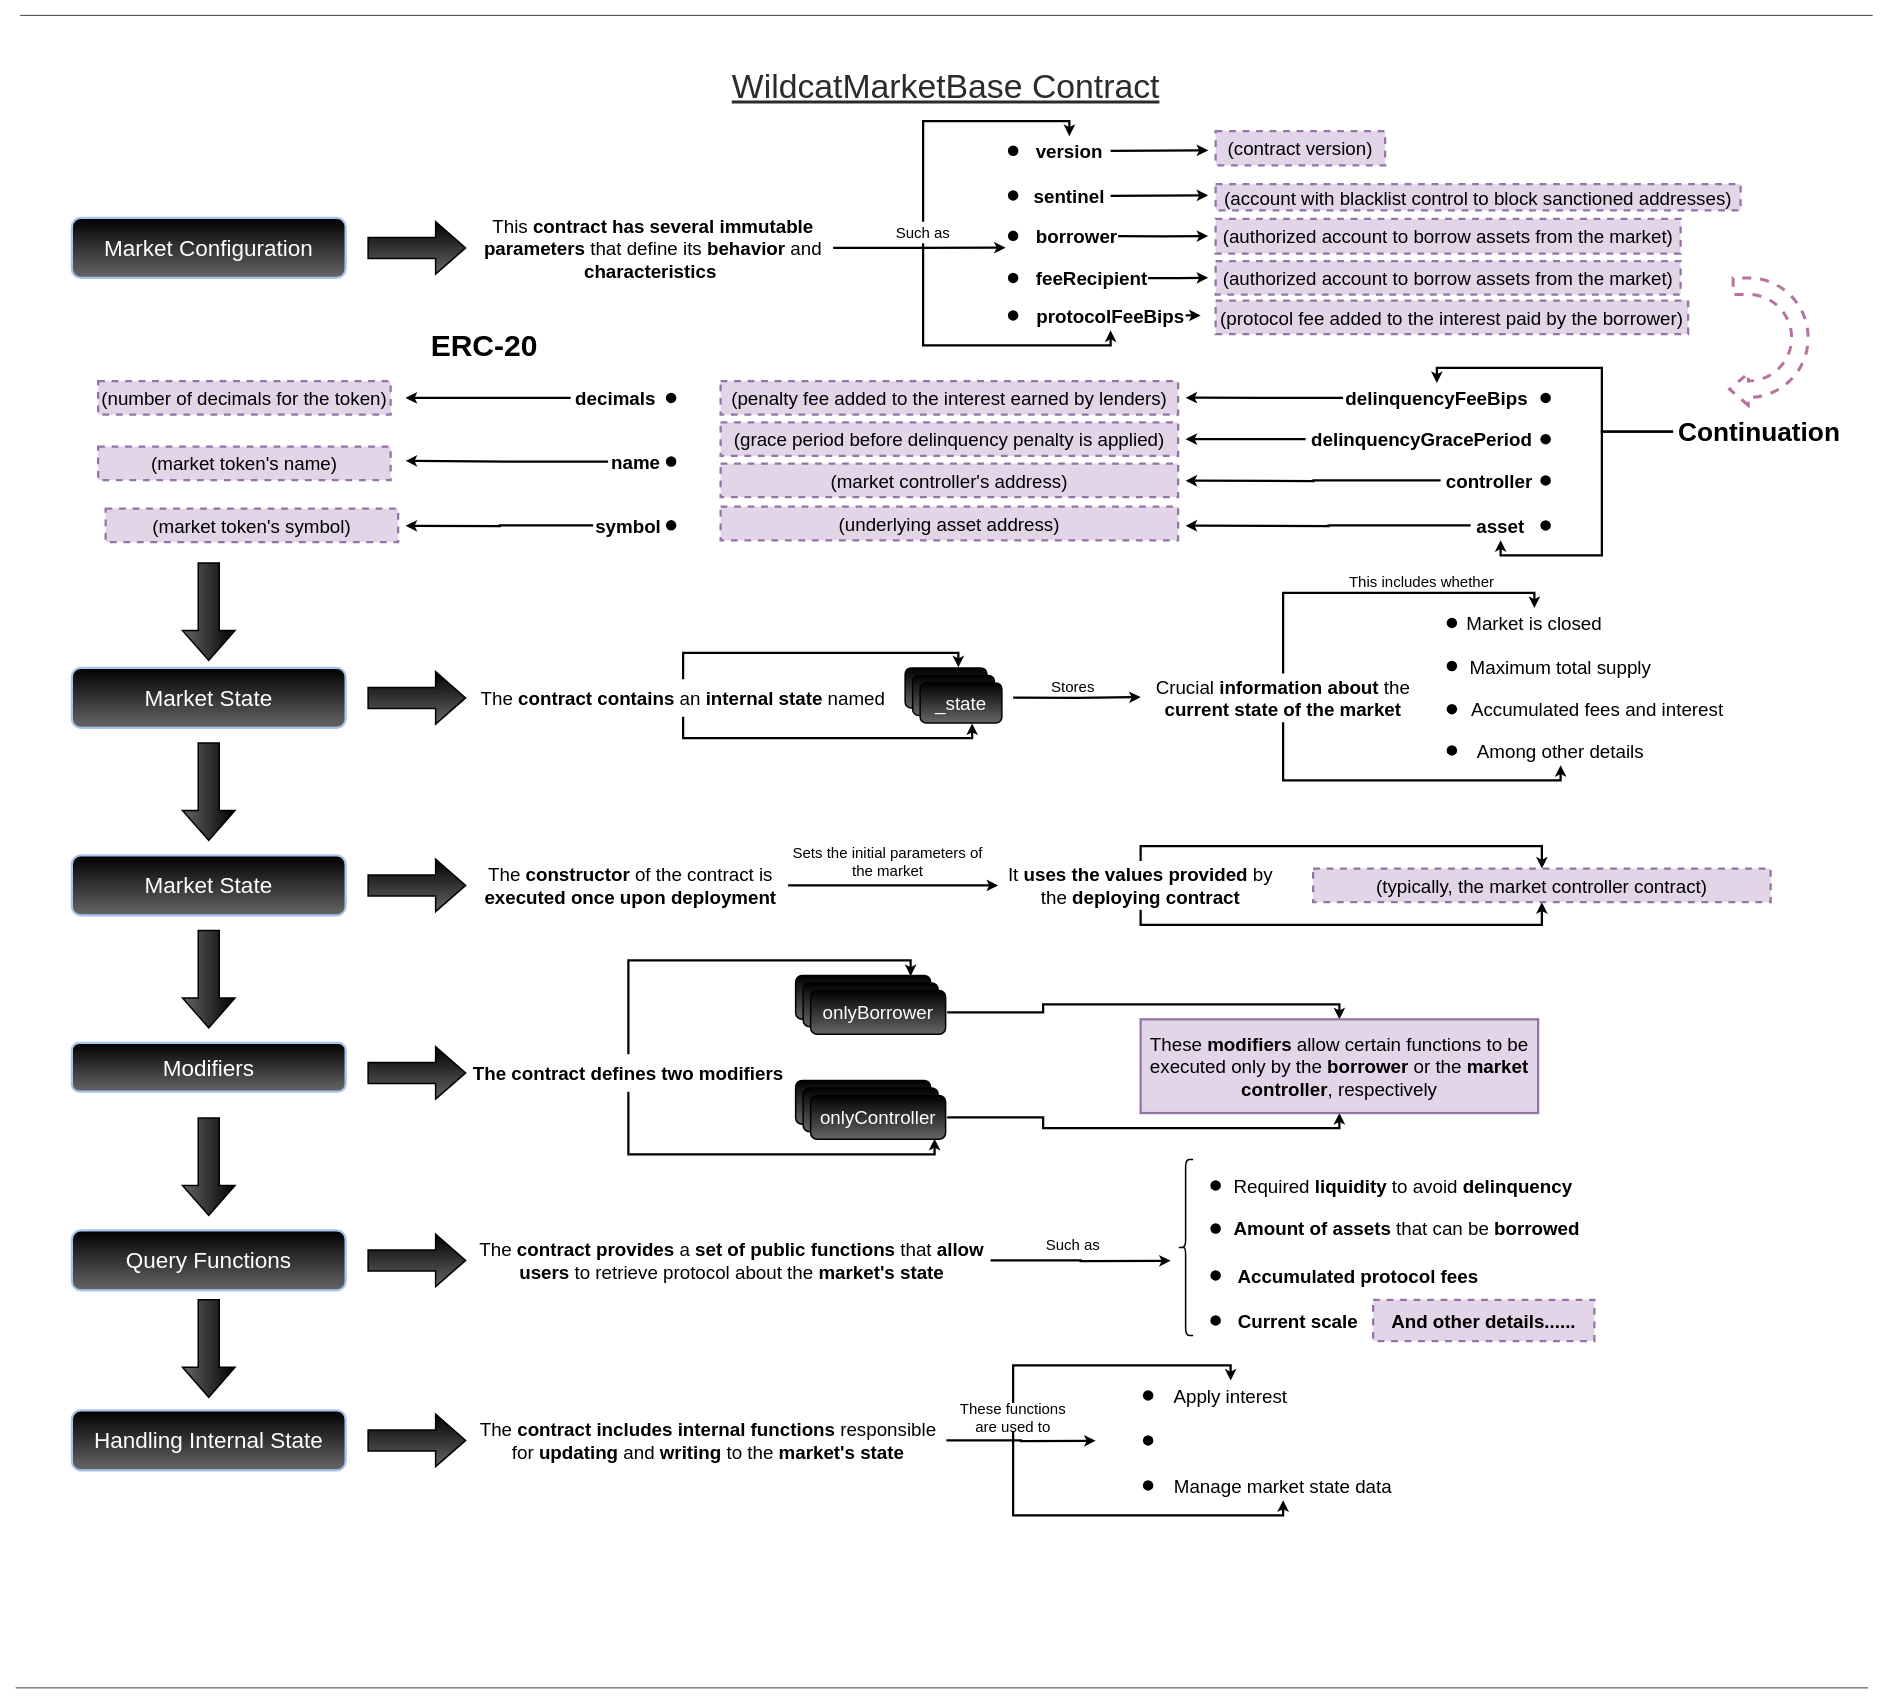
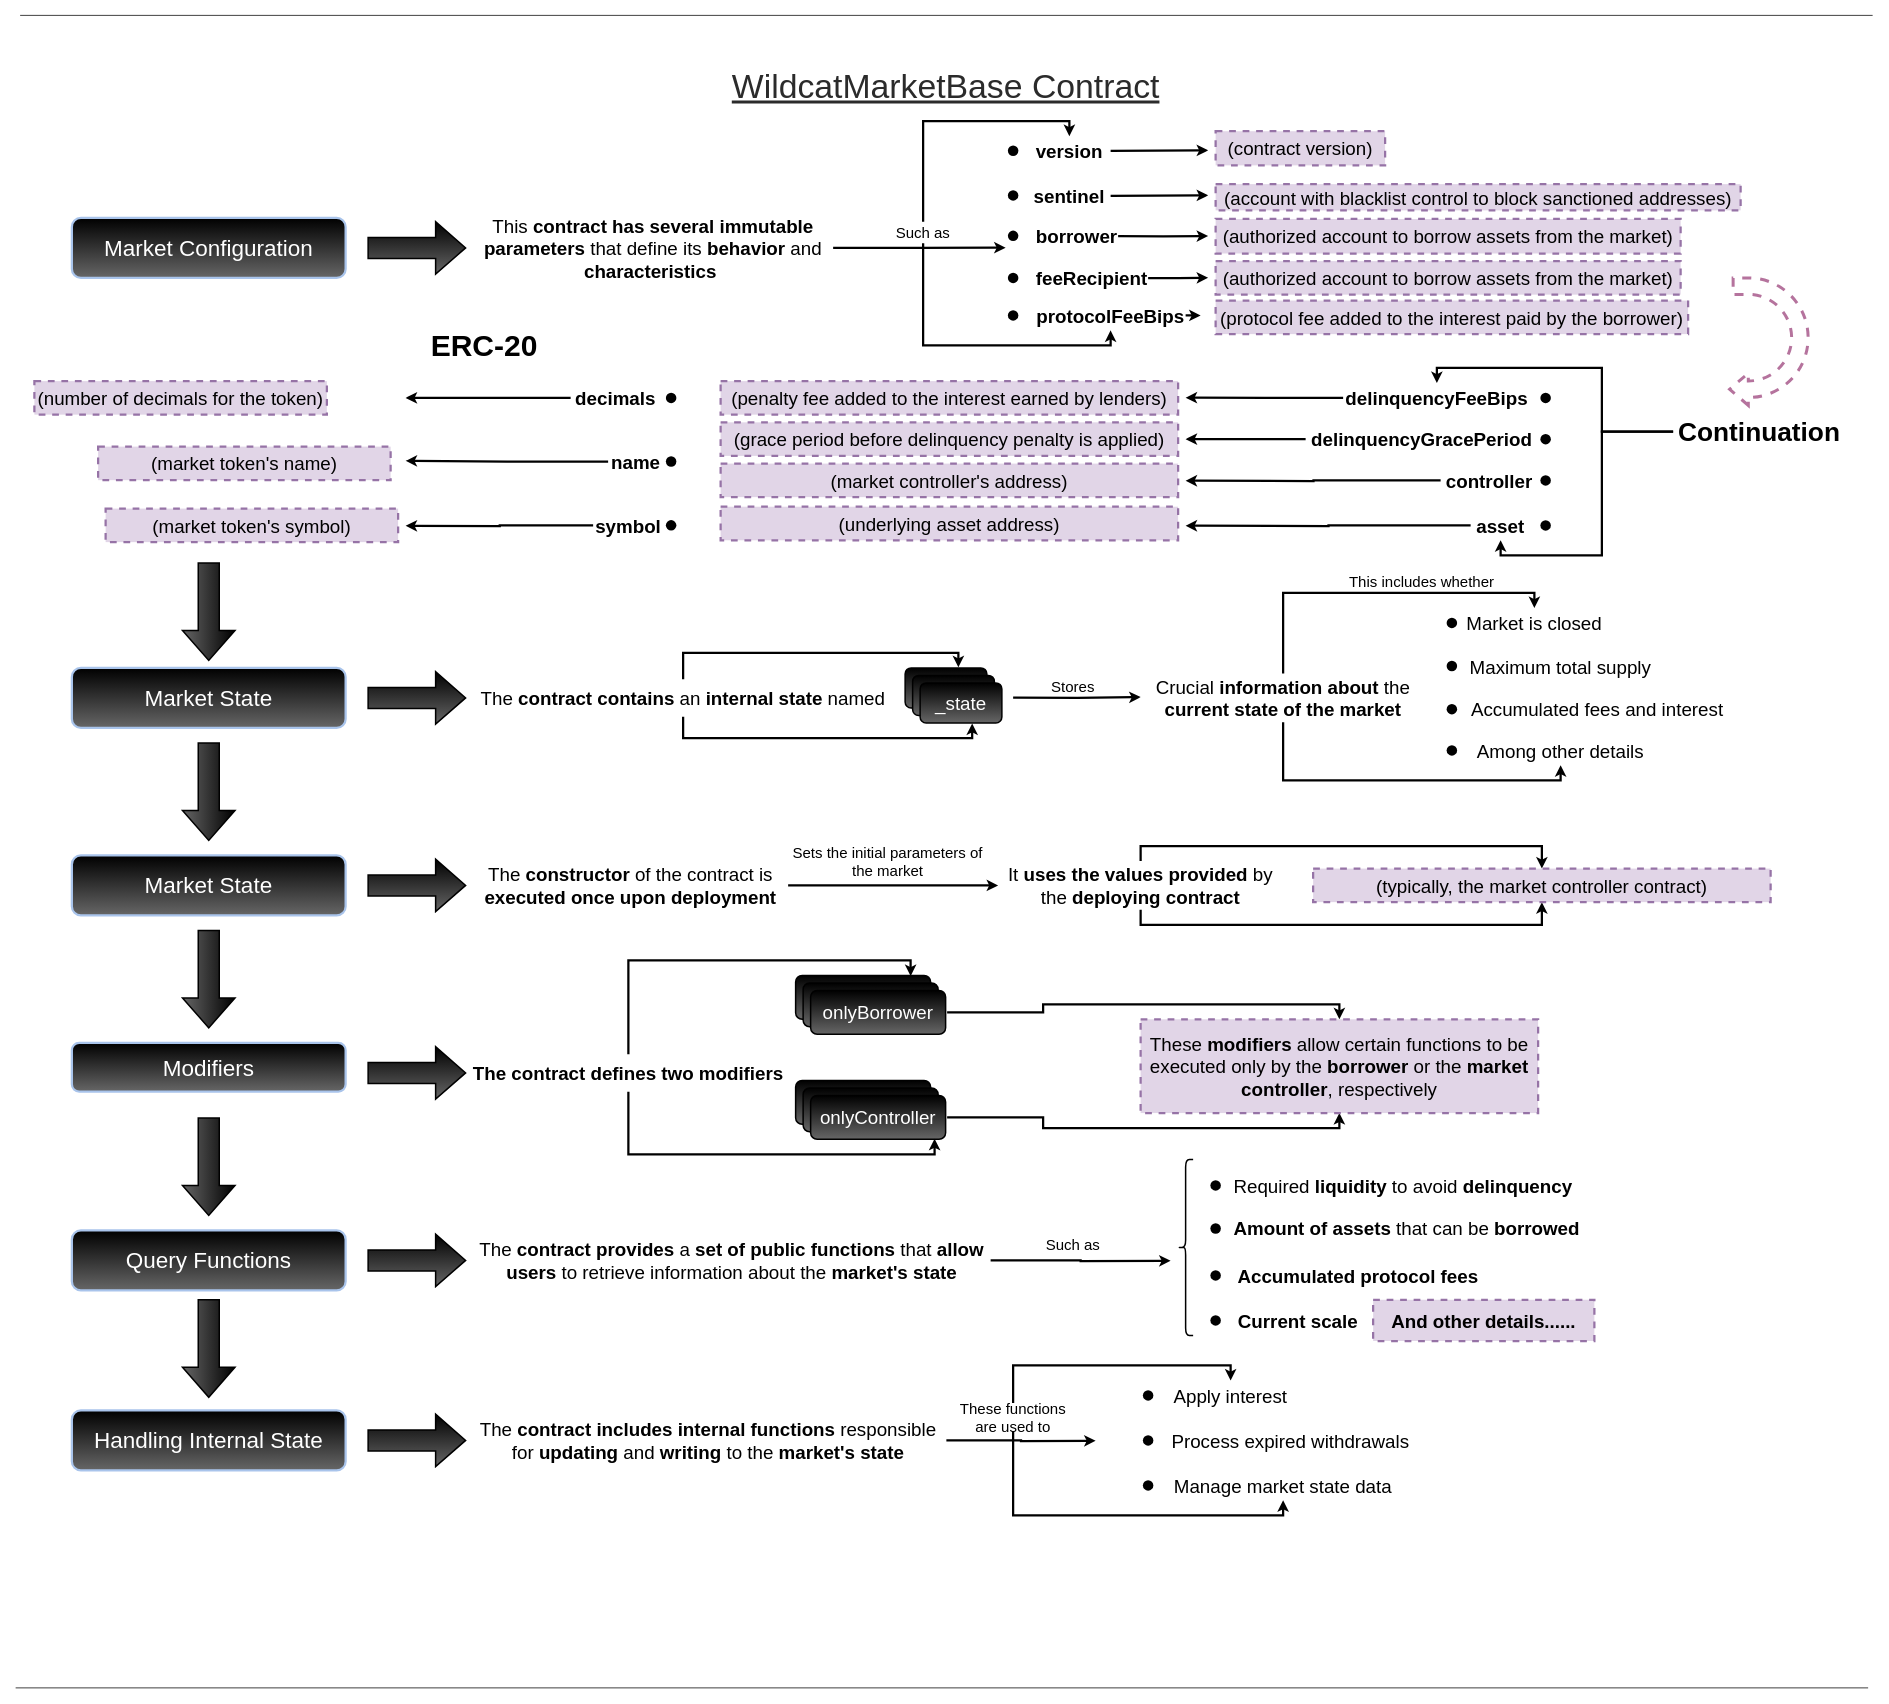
(244, 398) -> (180, 398)
(1339, 1066) -> (1339, 1066)
(732, 1260) -> (732, 1260)
none -> (1290, 1440)
